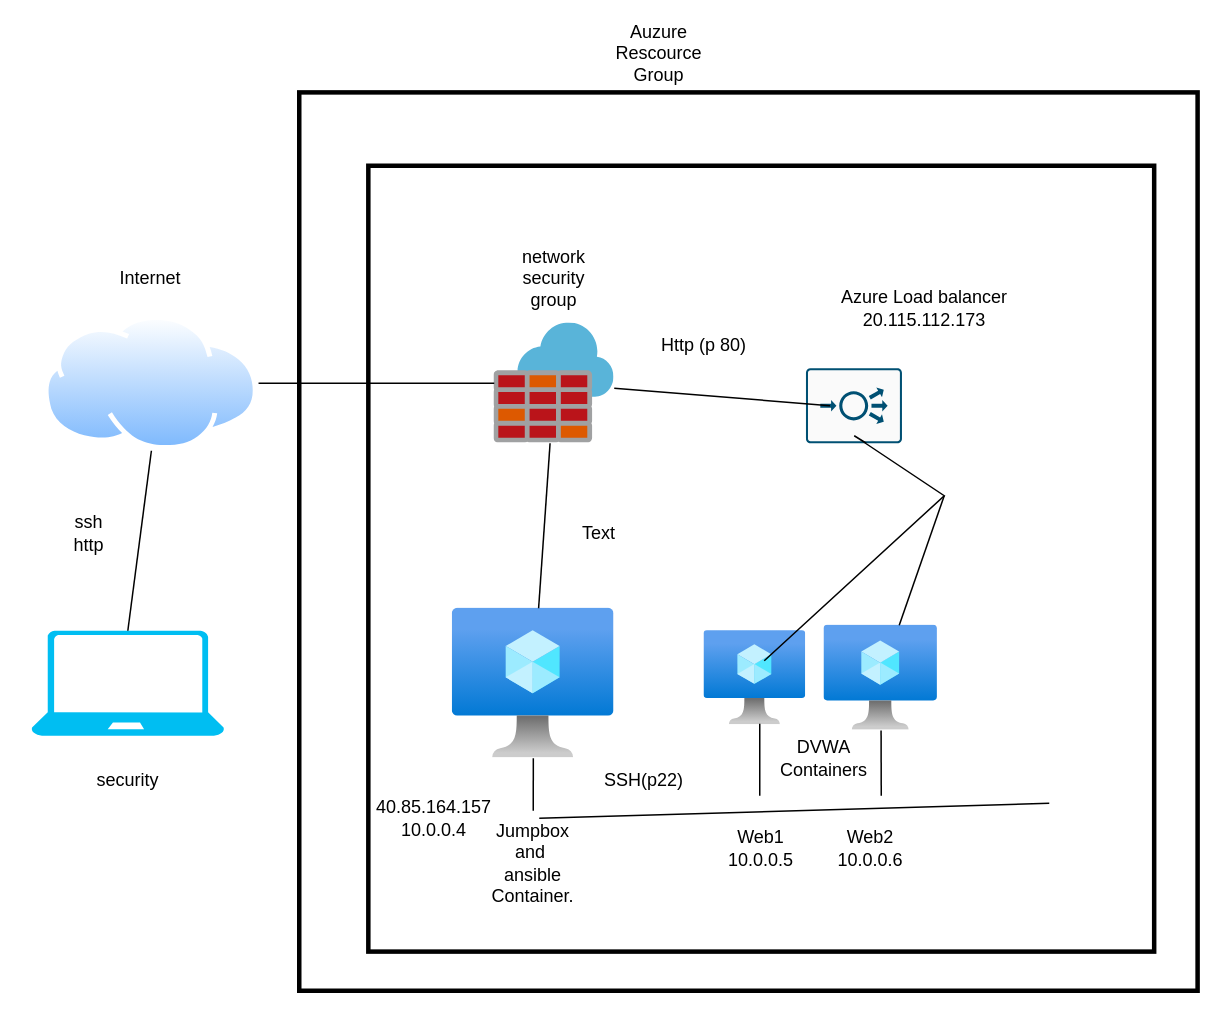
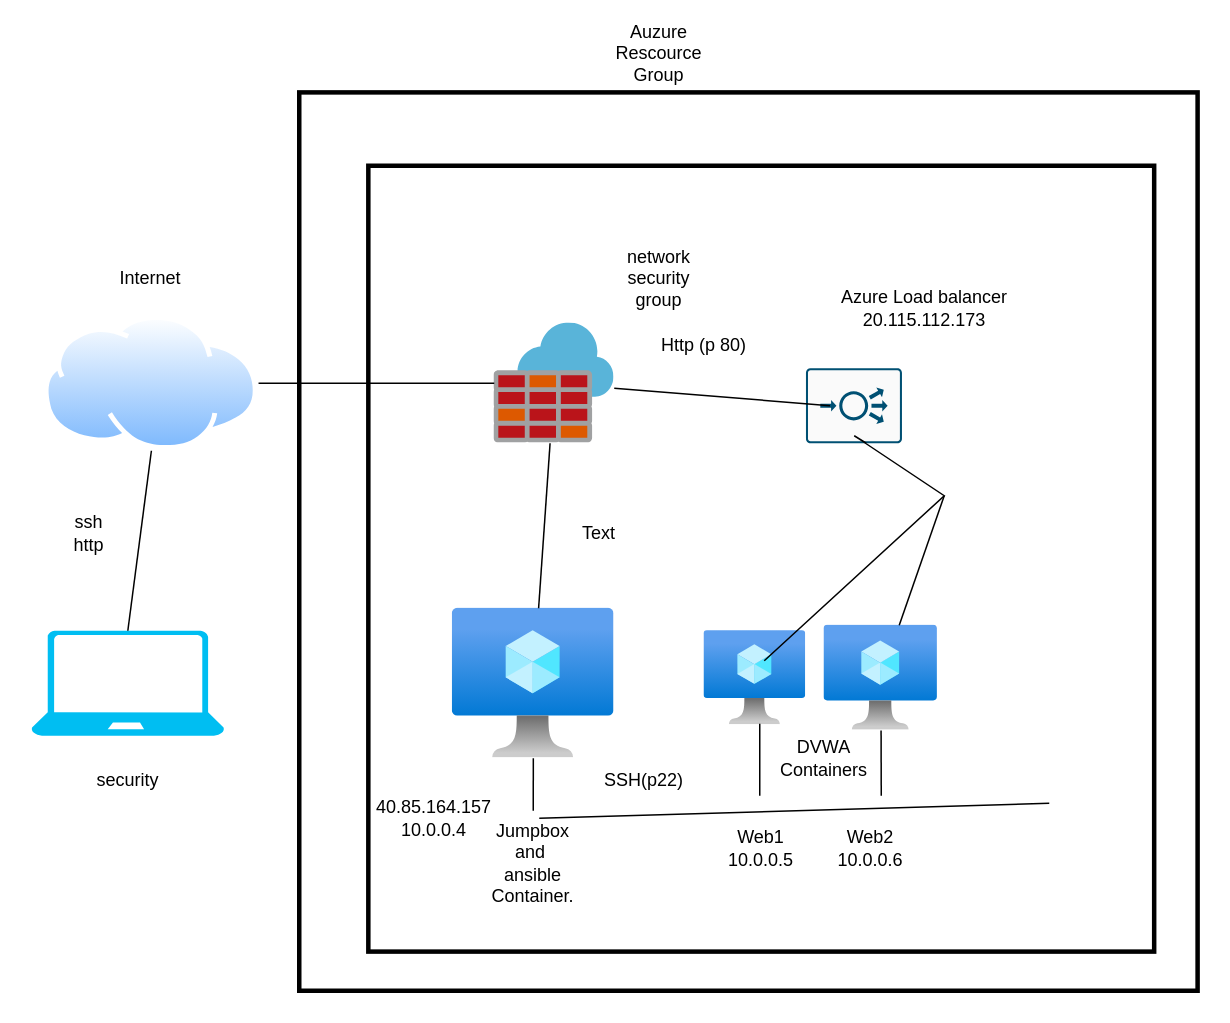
(554, 278) -> (659, 278)
